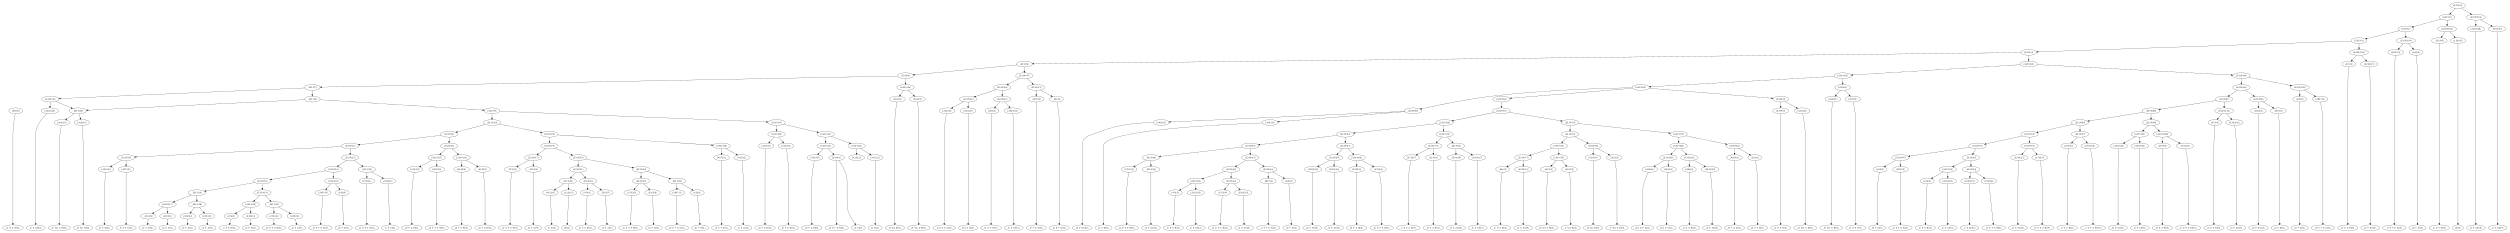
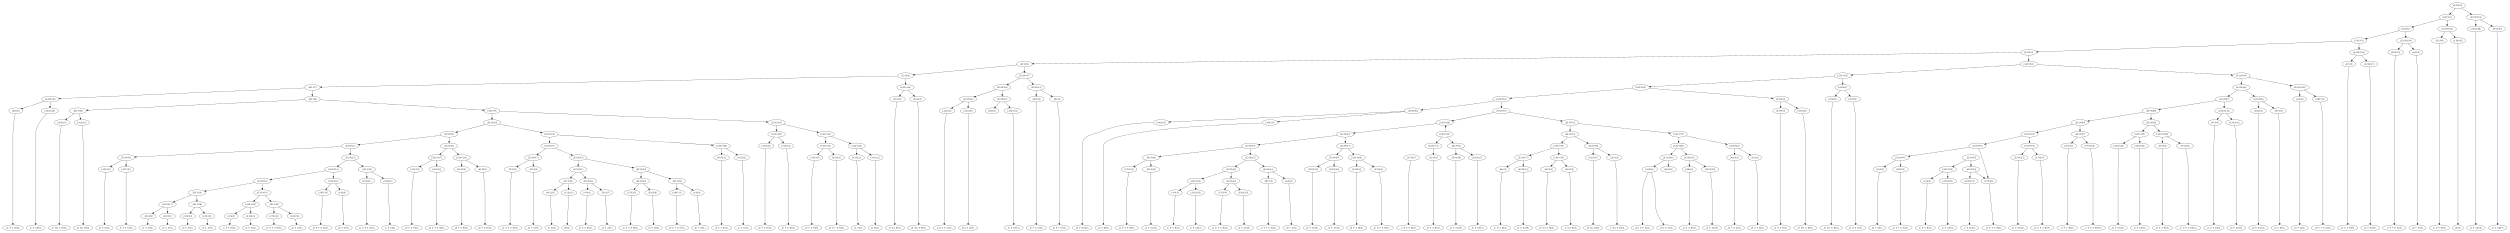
(1526, 93) -> (1459, 106)
(63, 105) -> (33, 105)
(1443, 128) -> (1446, 129)
(1423, 151) -> none
(1975, 151) -> (1984, 163)
(847, 192) -> (857, 192)
(1667, 198) -> (1655, 199)
(991, 228) -> none
